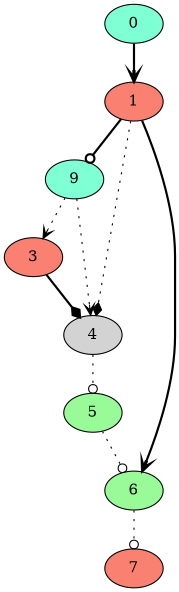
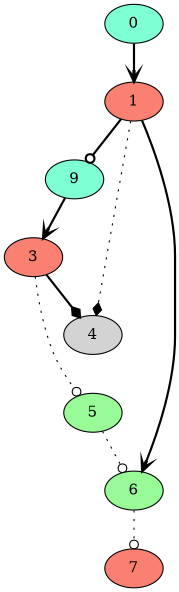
(57, 213) -> (57, 213)
(83, 252) -> none
(93, 370) -> (47, 335)
